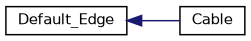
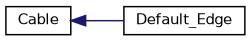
(161, 21) -> (105, 21)
